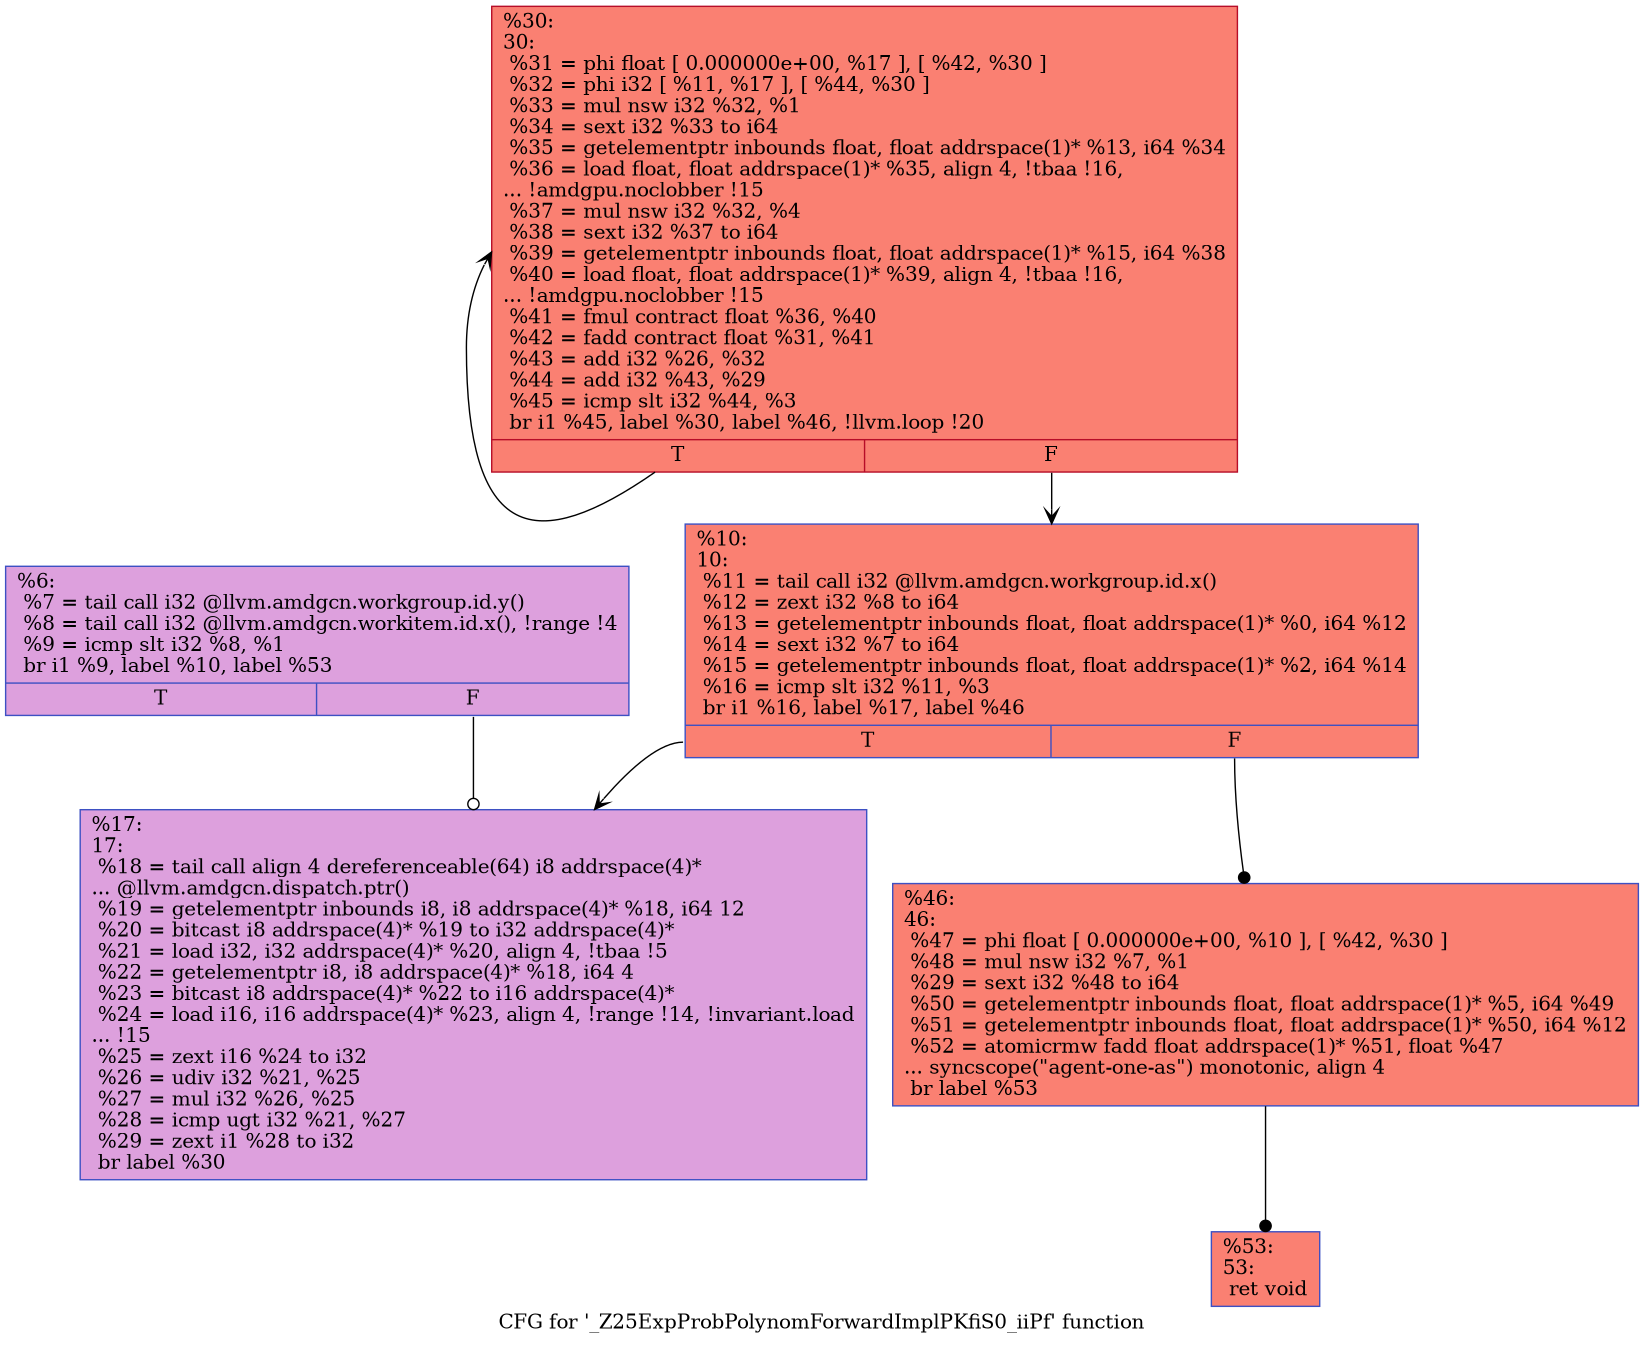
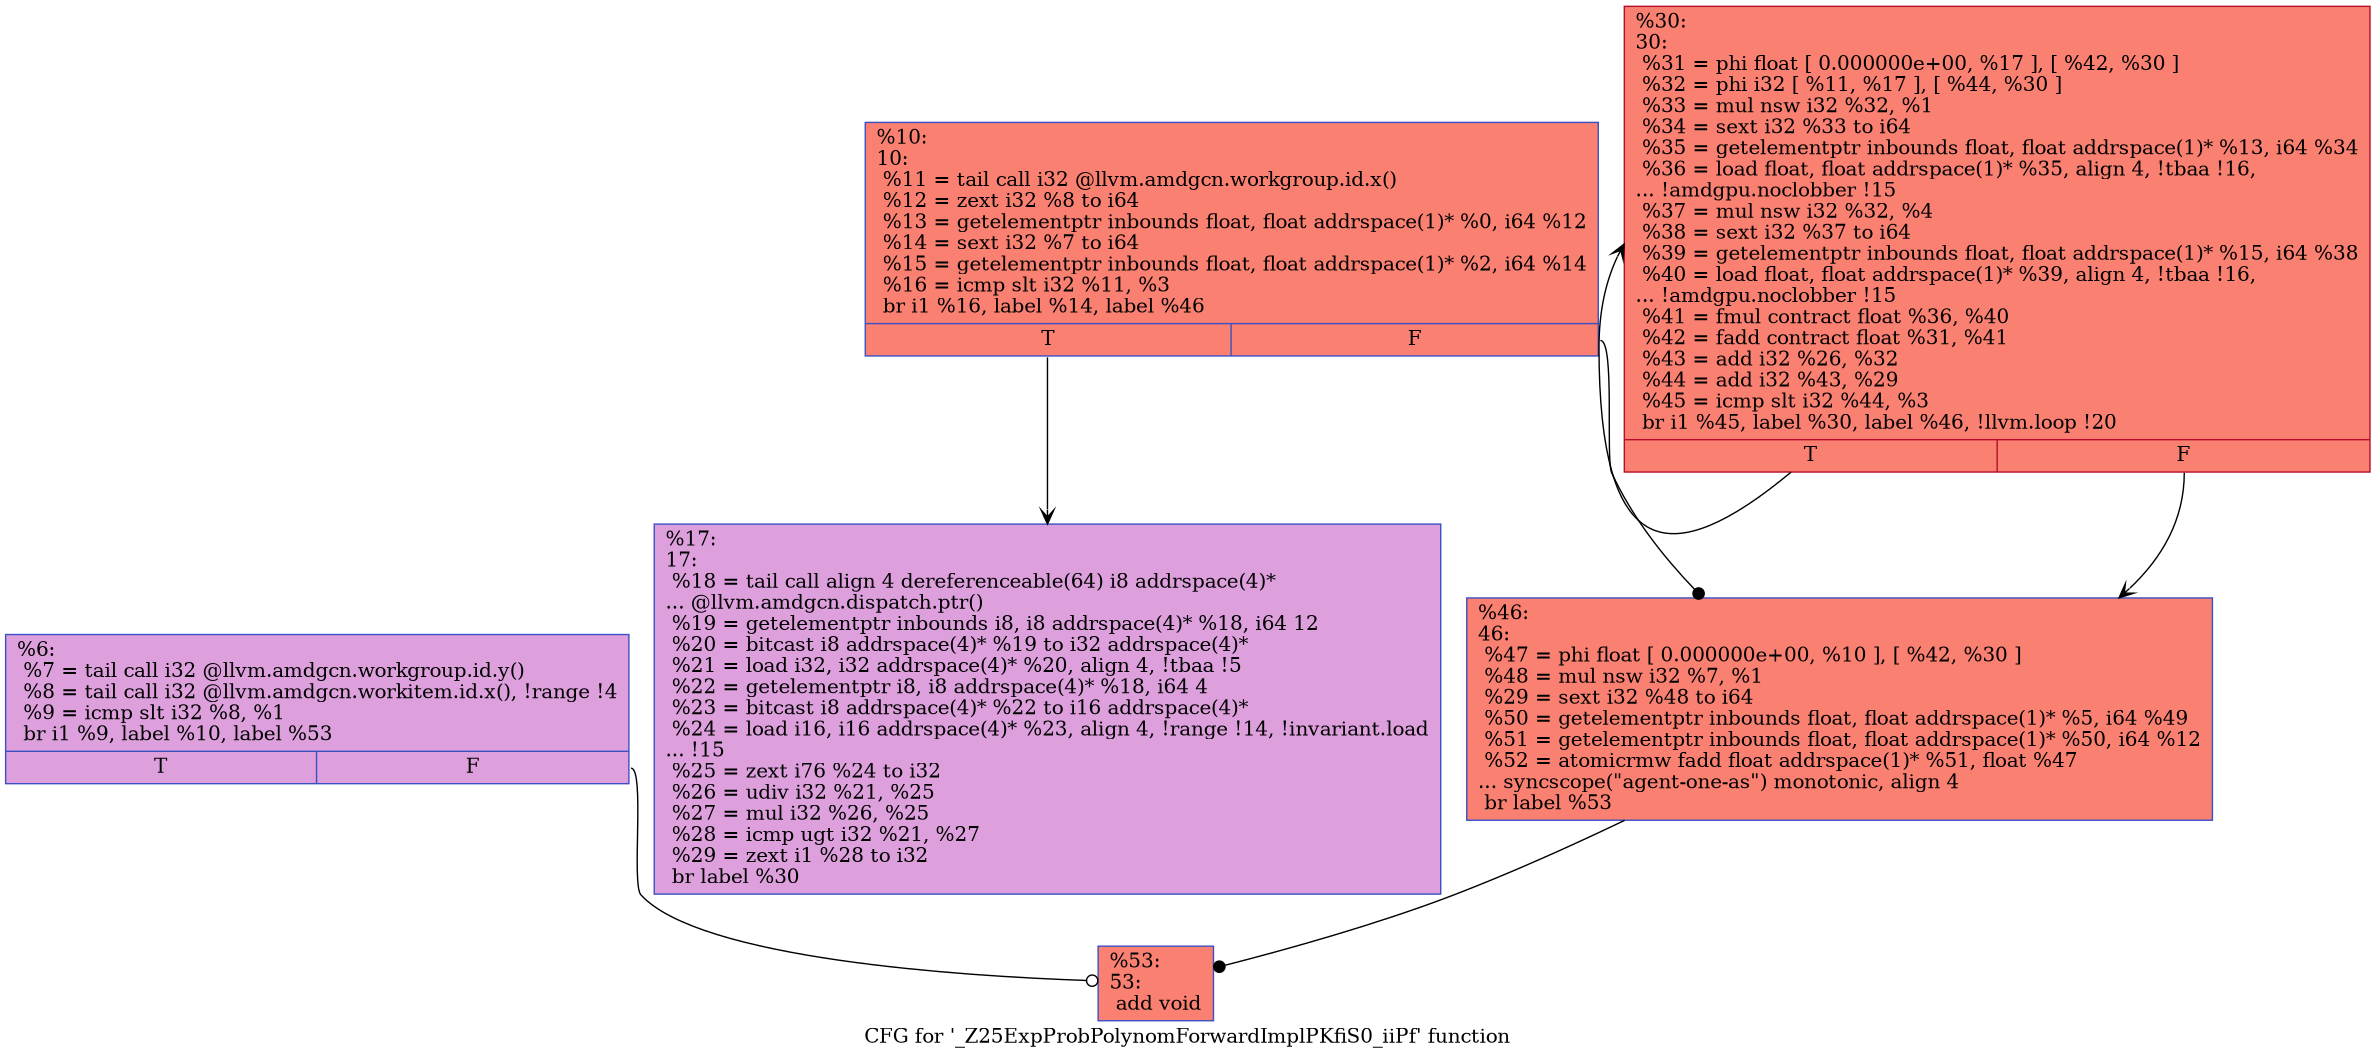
(1052, 491) -> (2169, 536)
(861, 708) -> (1041, 307)
(473, 758) -> (794, 952)
(229, 1057) -> (803, 772)
(1266, 1289) -> (1156, 1004)
